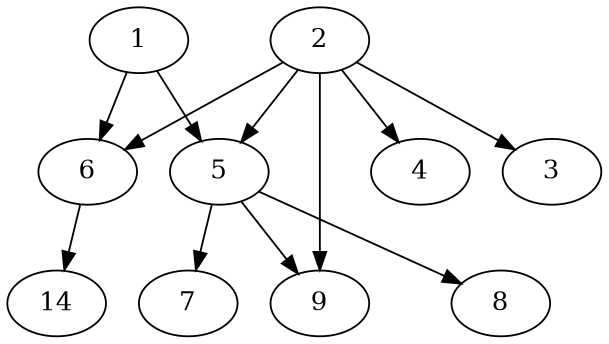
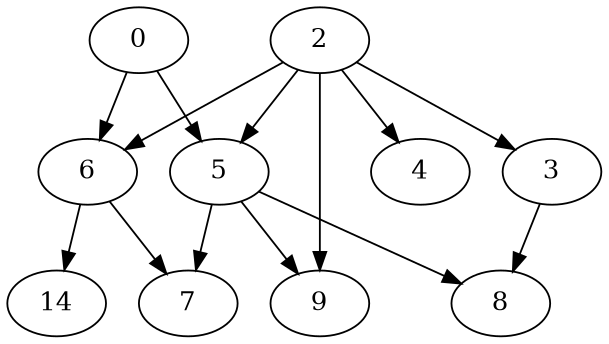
(139, 40) -> (139, 40)
none -> (530, 229)
none -> (132, 230)
